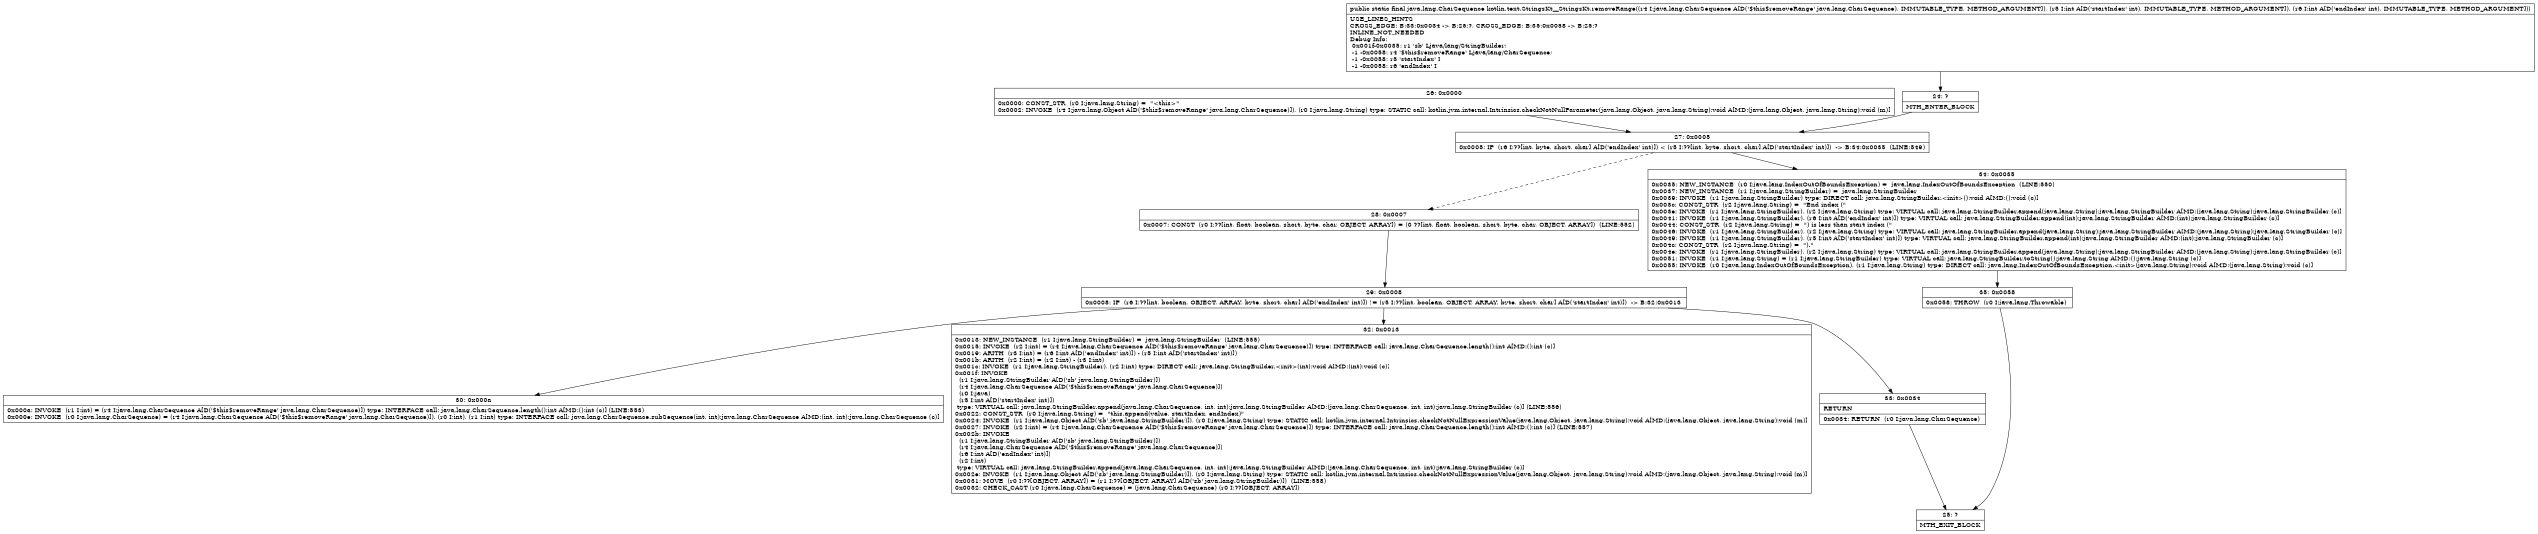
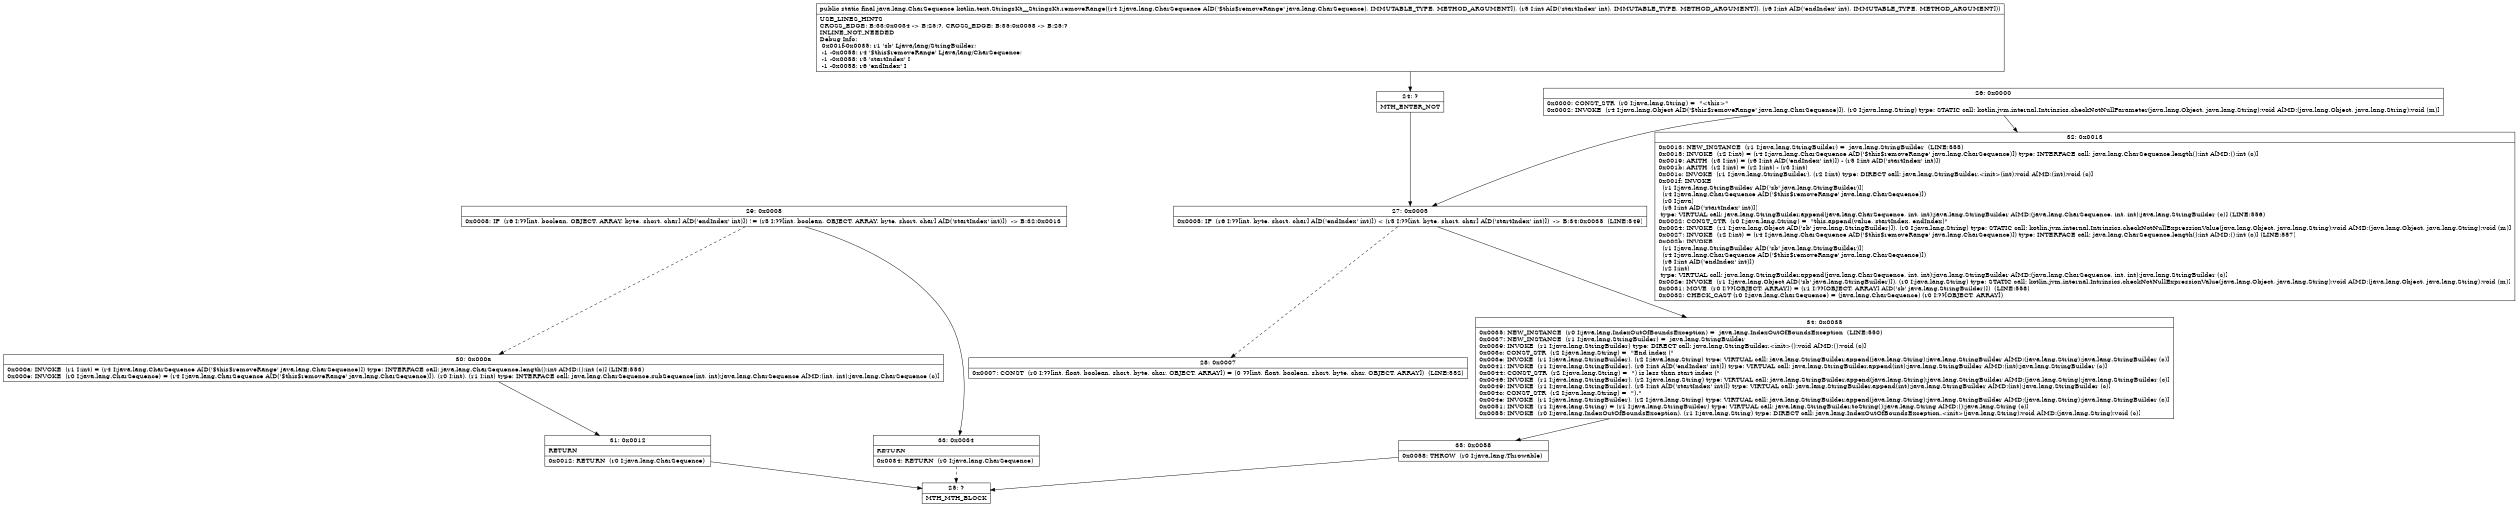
(1940, 107) -> (1410, 107)
(1387, 256) -> none
(1384, 314) -> (2009, 122)
(836, 340) -> (624, 290)
none -> (628, 451)
(1927, 465) -> (956, 472)
(1950, 525) -> (956, 498)
